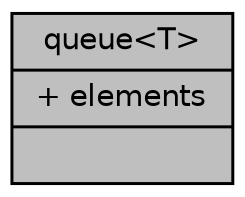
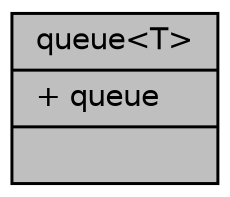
(122, 97) -> (98, 97)
